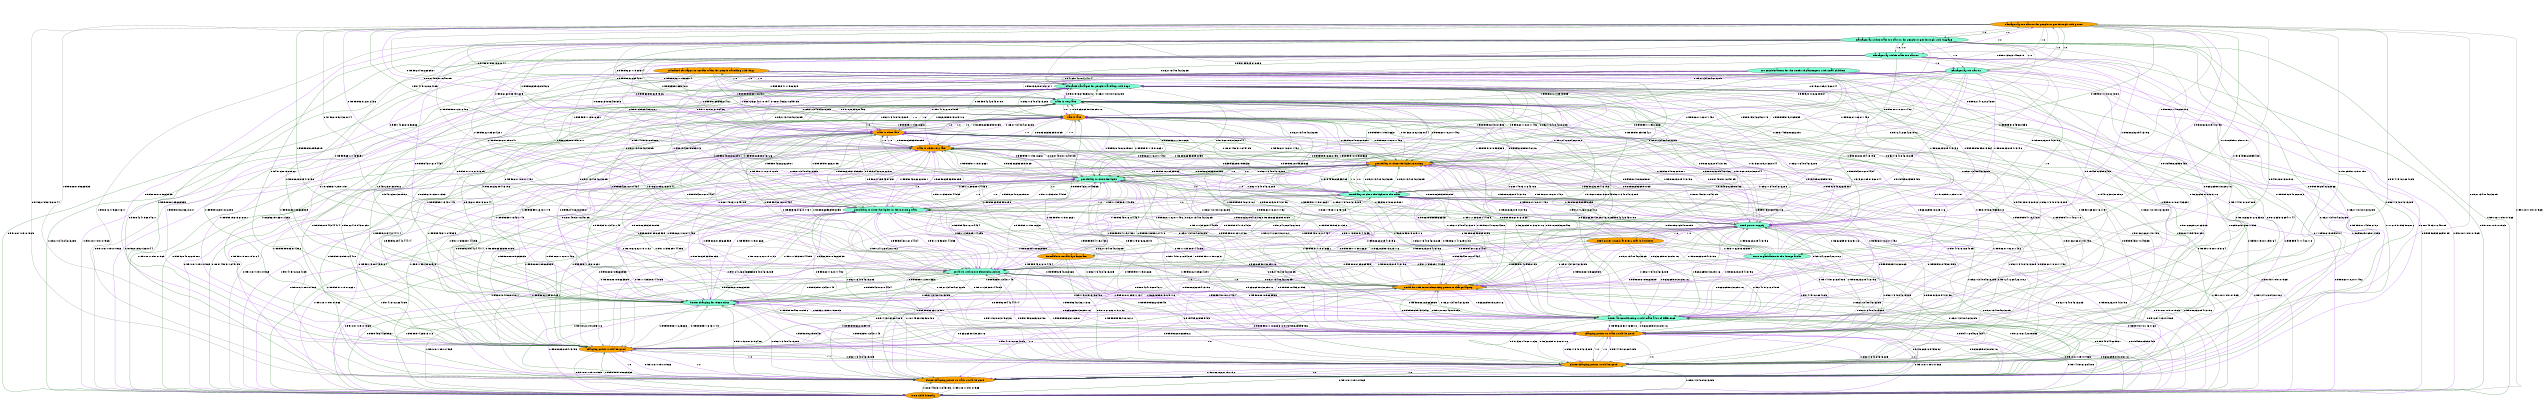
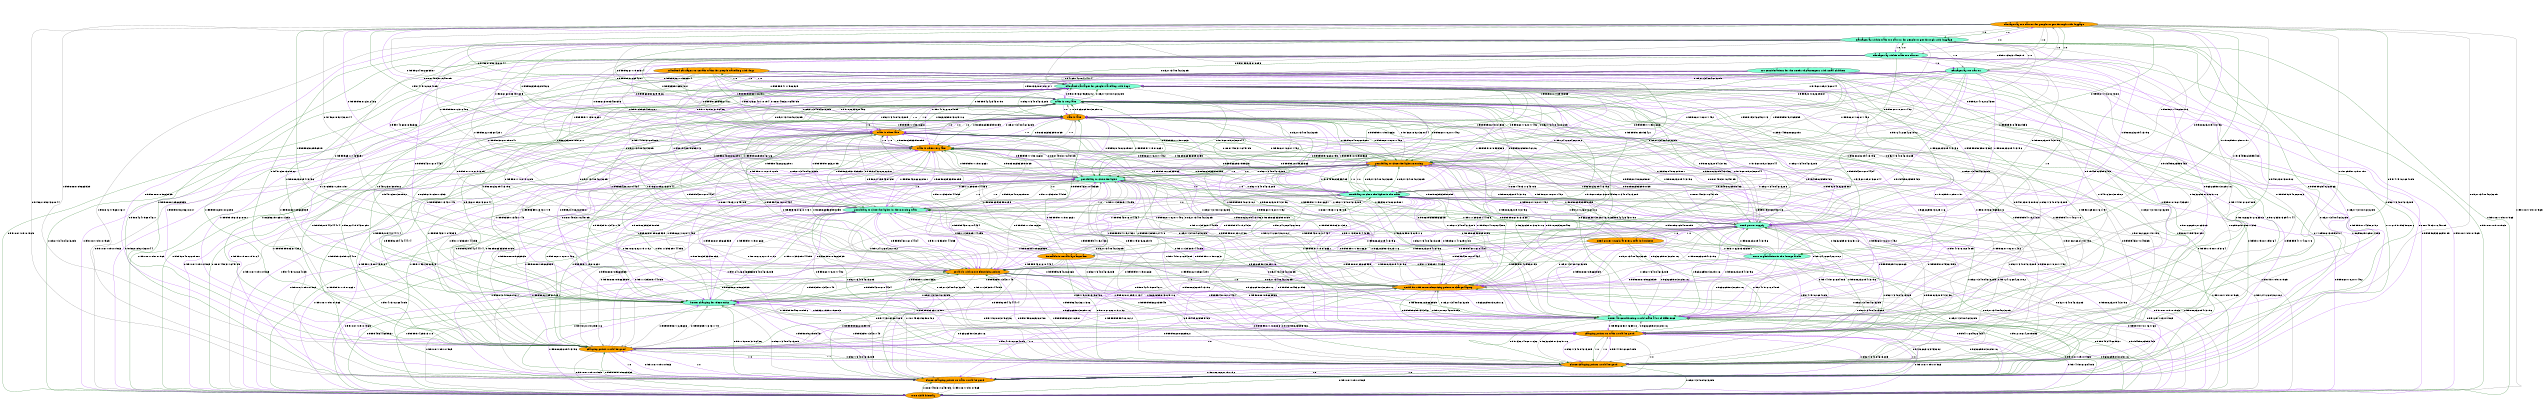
(2044, 24) -> (2044, 24)
(519, 179) -> (519, 179)
(977, 272) -> (977, 272)
